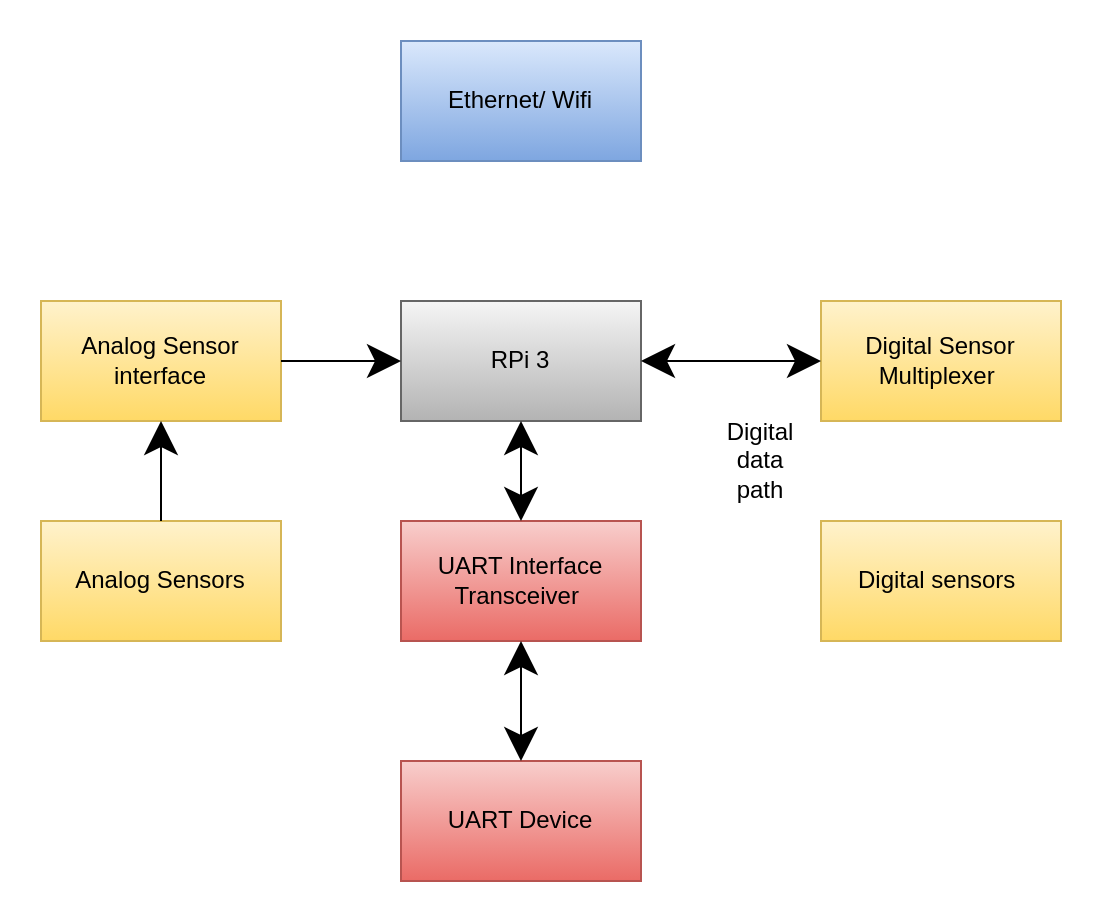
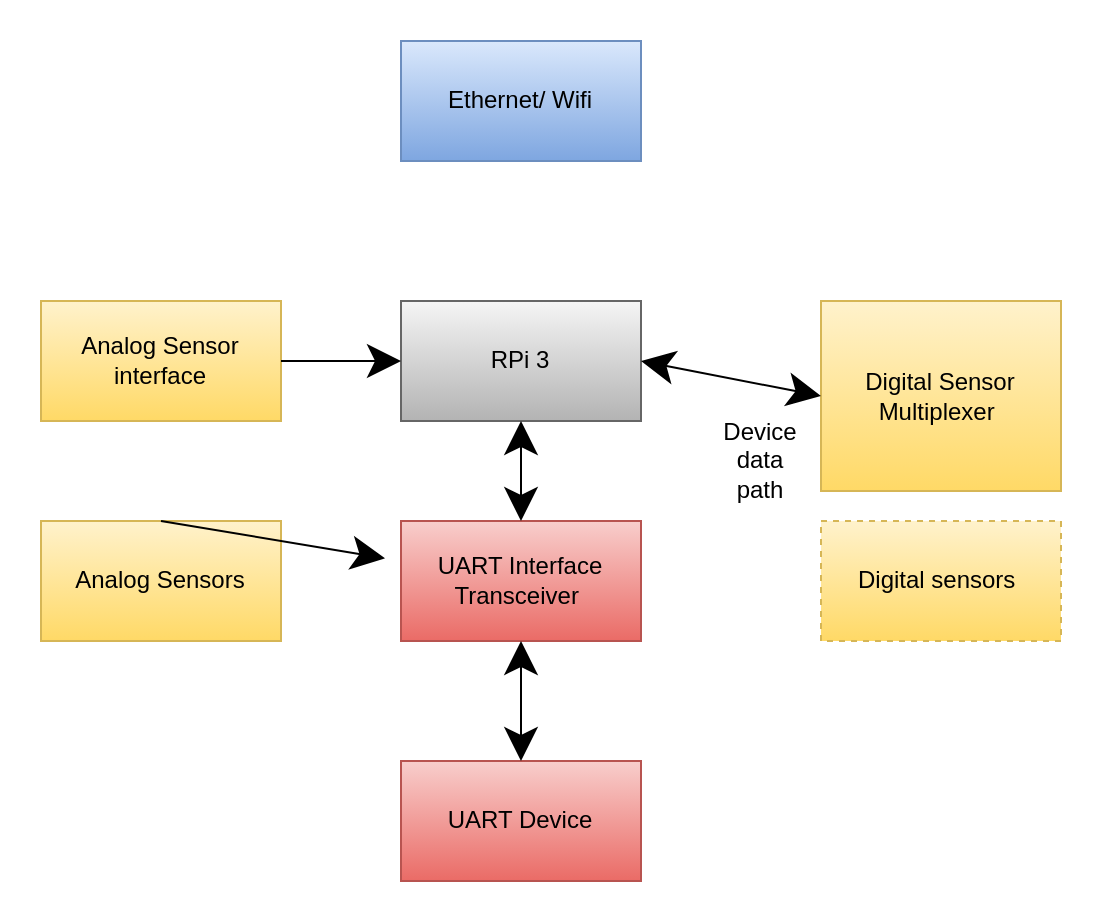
(941, 361) -> (941, 396)
(761, 461) -> (761, 461)
(161, 484) -> (261, 538)
(941, 581) -> (941, 581)
